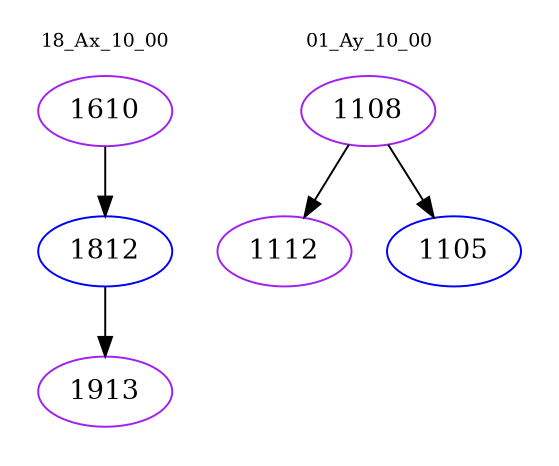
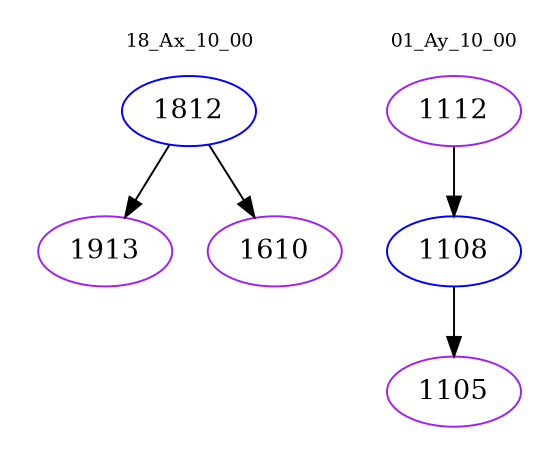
(368, 111) -> (454, 251)
(105, 172) -> (226, 172)
(332, 172) -> (454, 172)
(454, 251) -> (454, 392)
